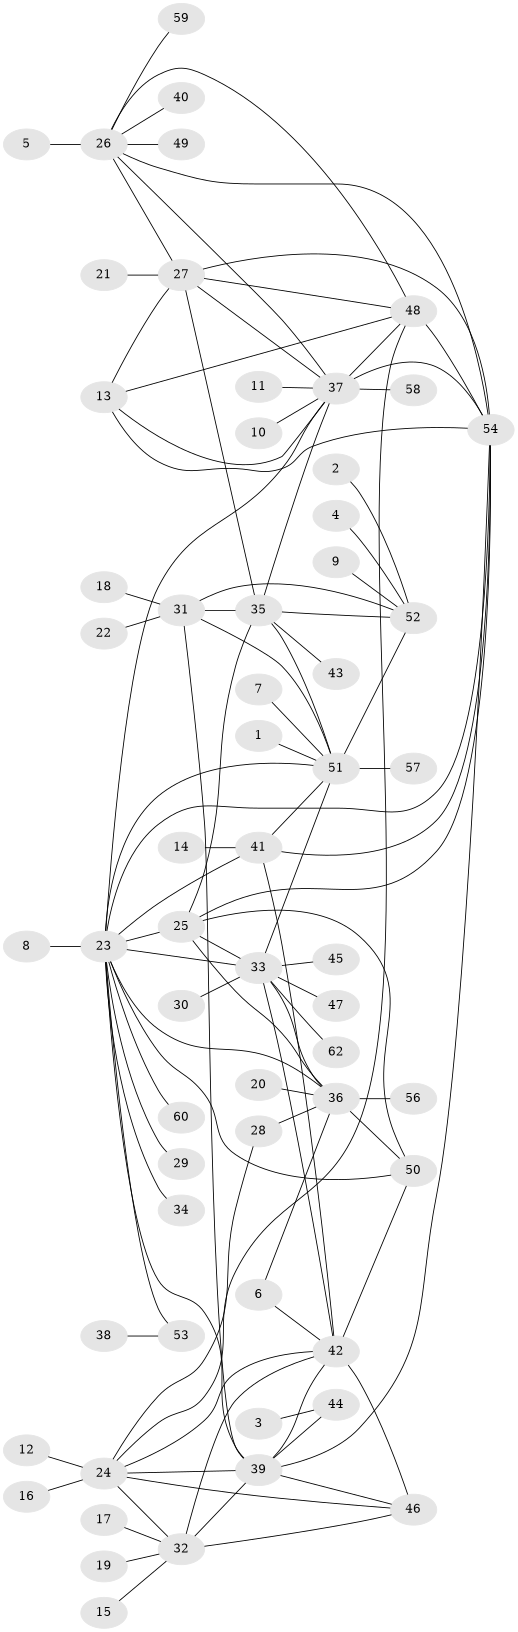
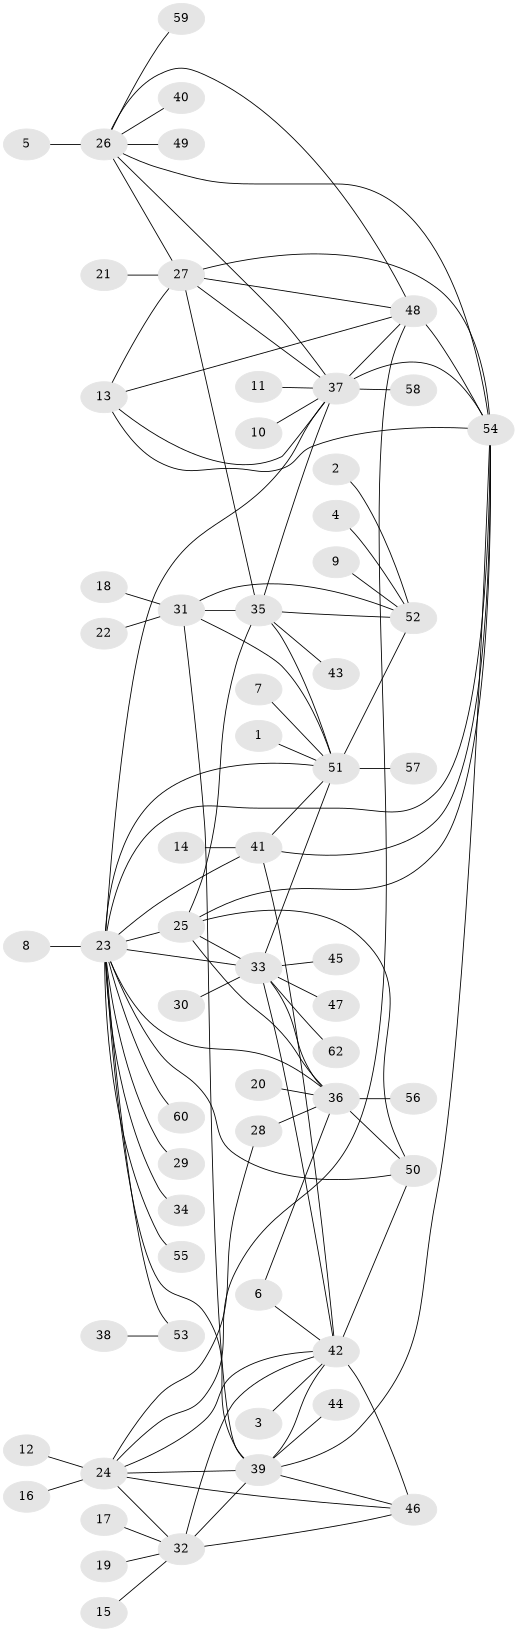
none -> (181, 1257)
(292, 1416) -> (298, 1388)
